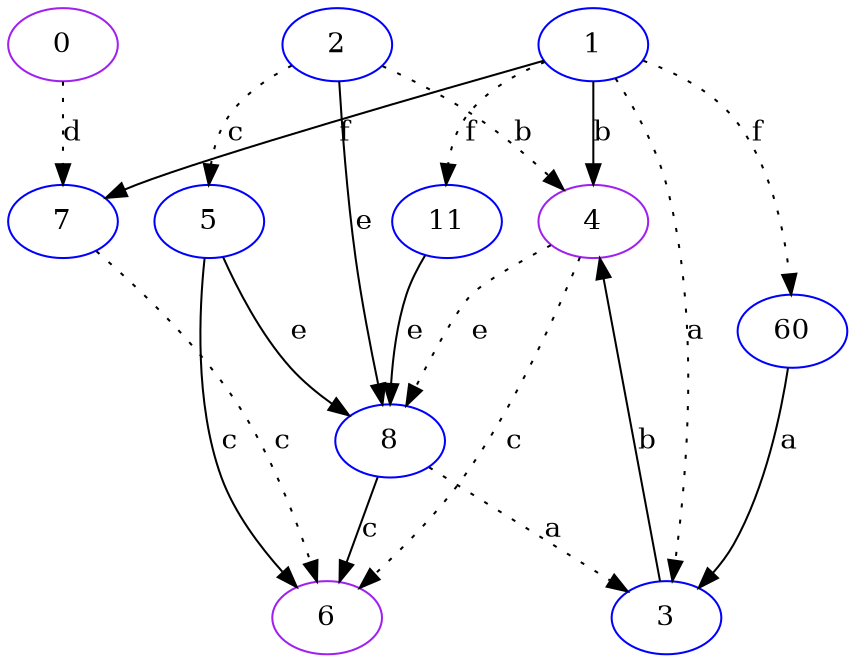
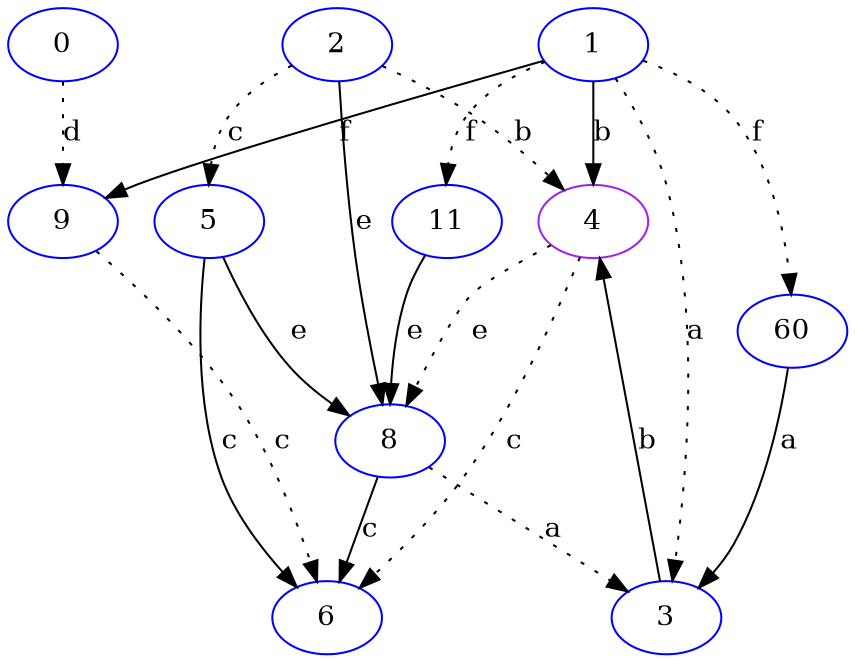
(63, 45) -> (63, 45)
(63, 221) -> (63, 221)
(327, 618) -> (327, 618)
